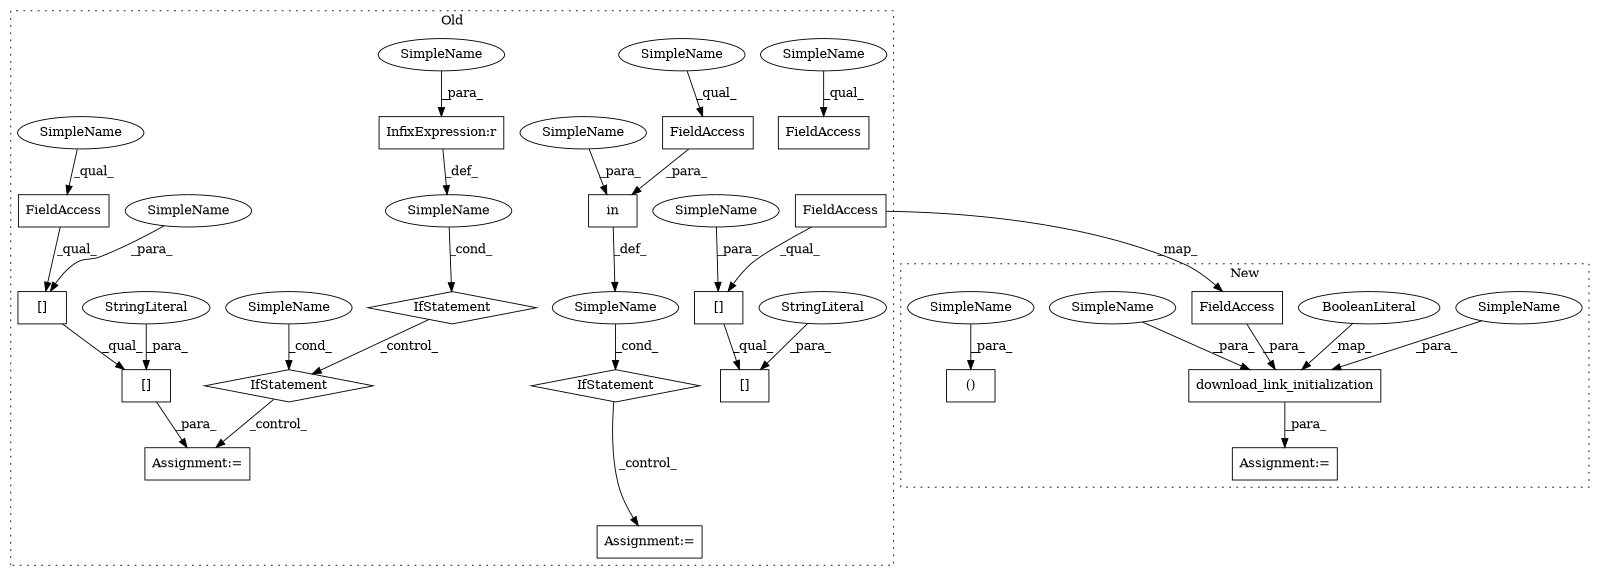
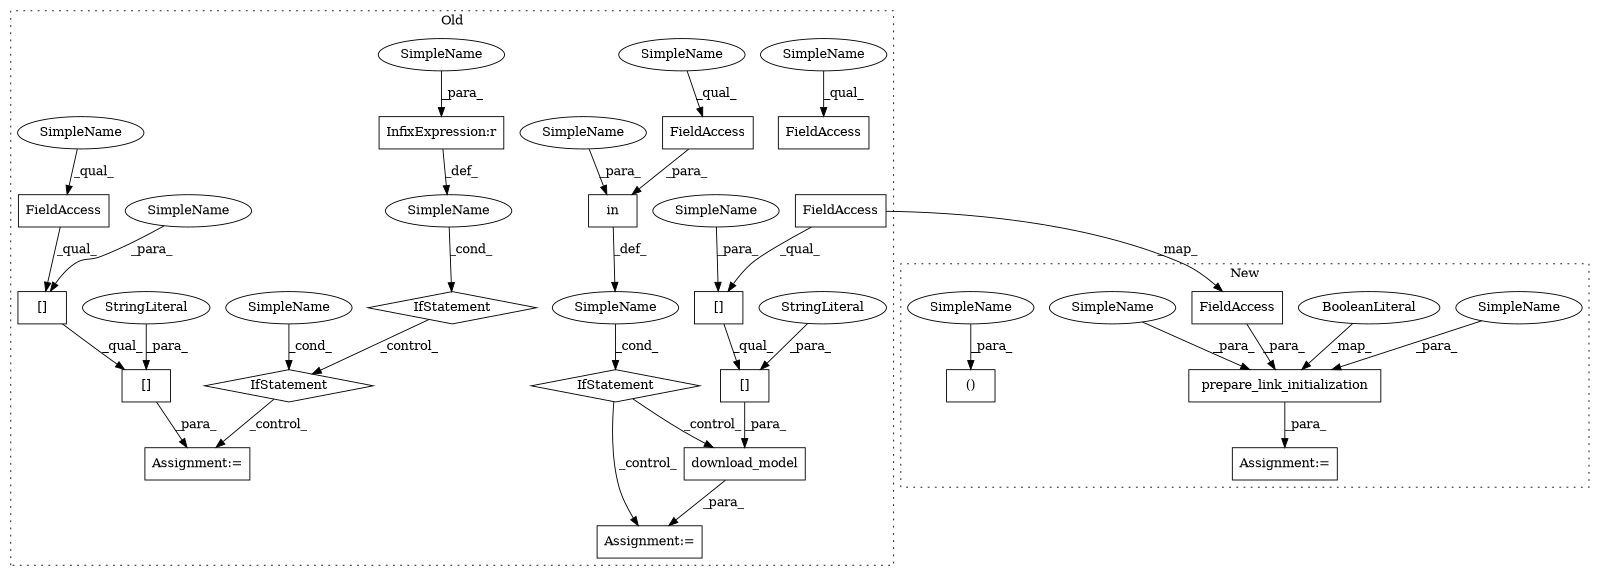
(1285, 386) -> (1285, 386)
none -> (745, 464)
